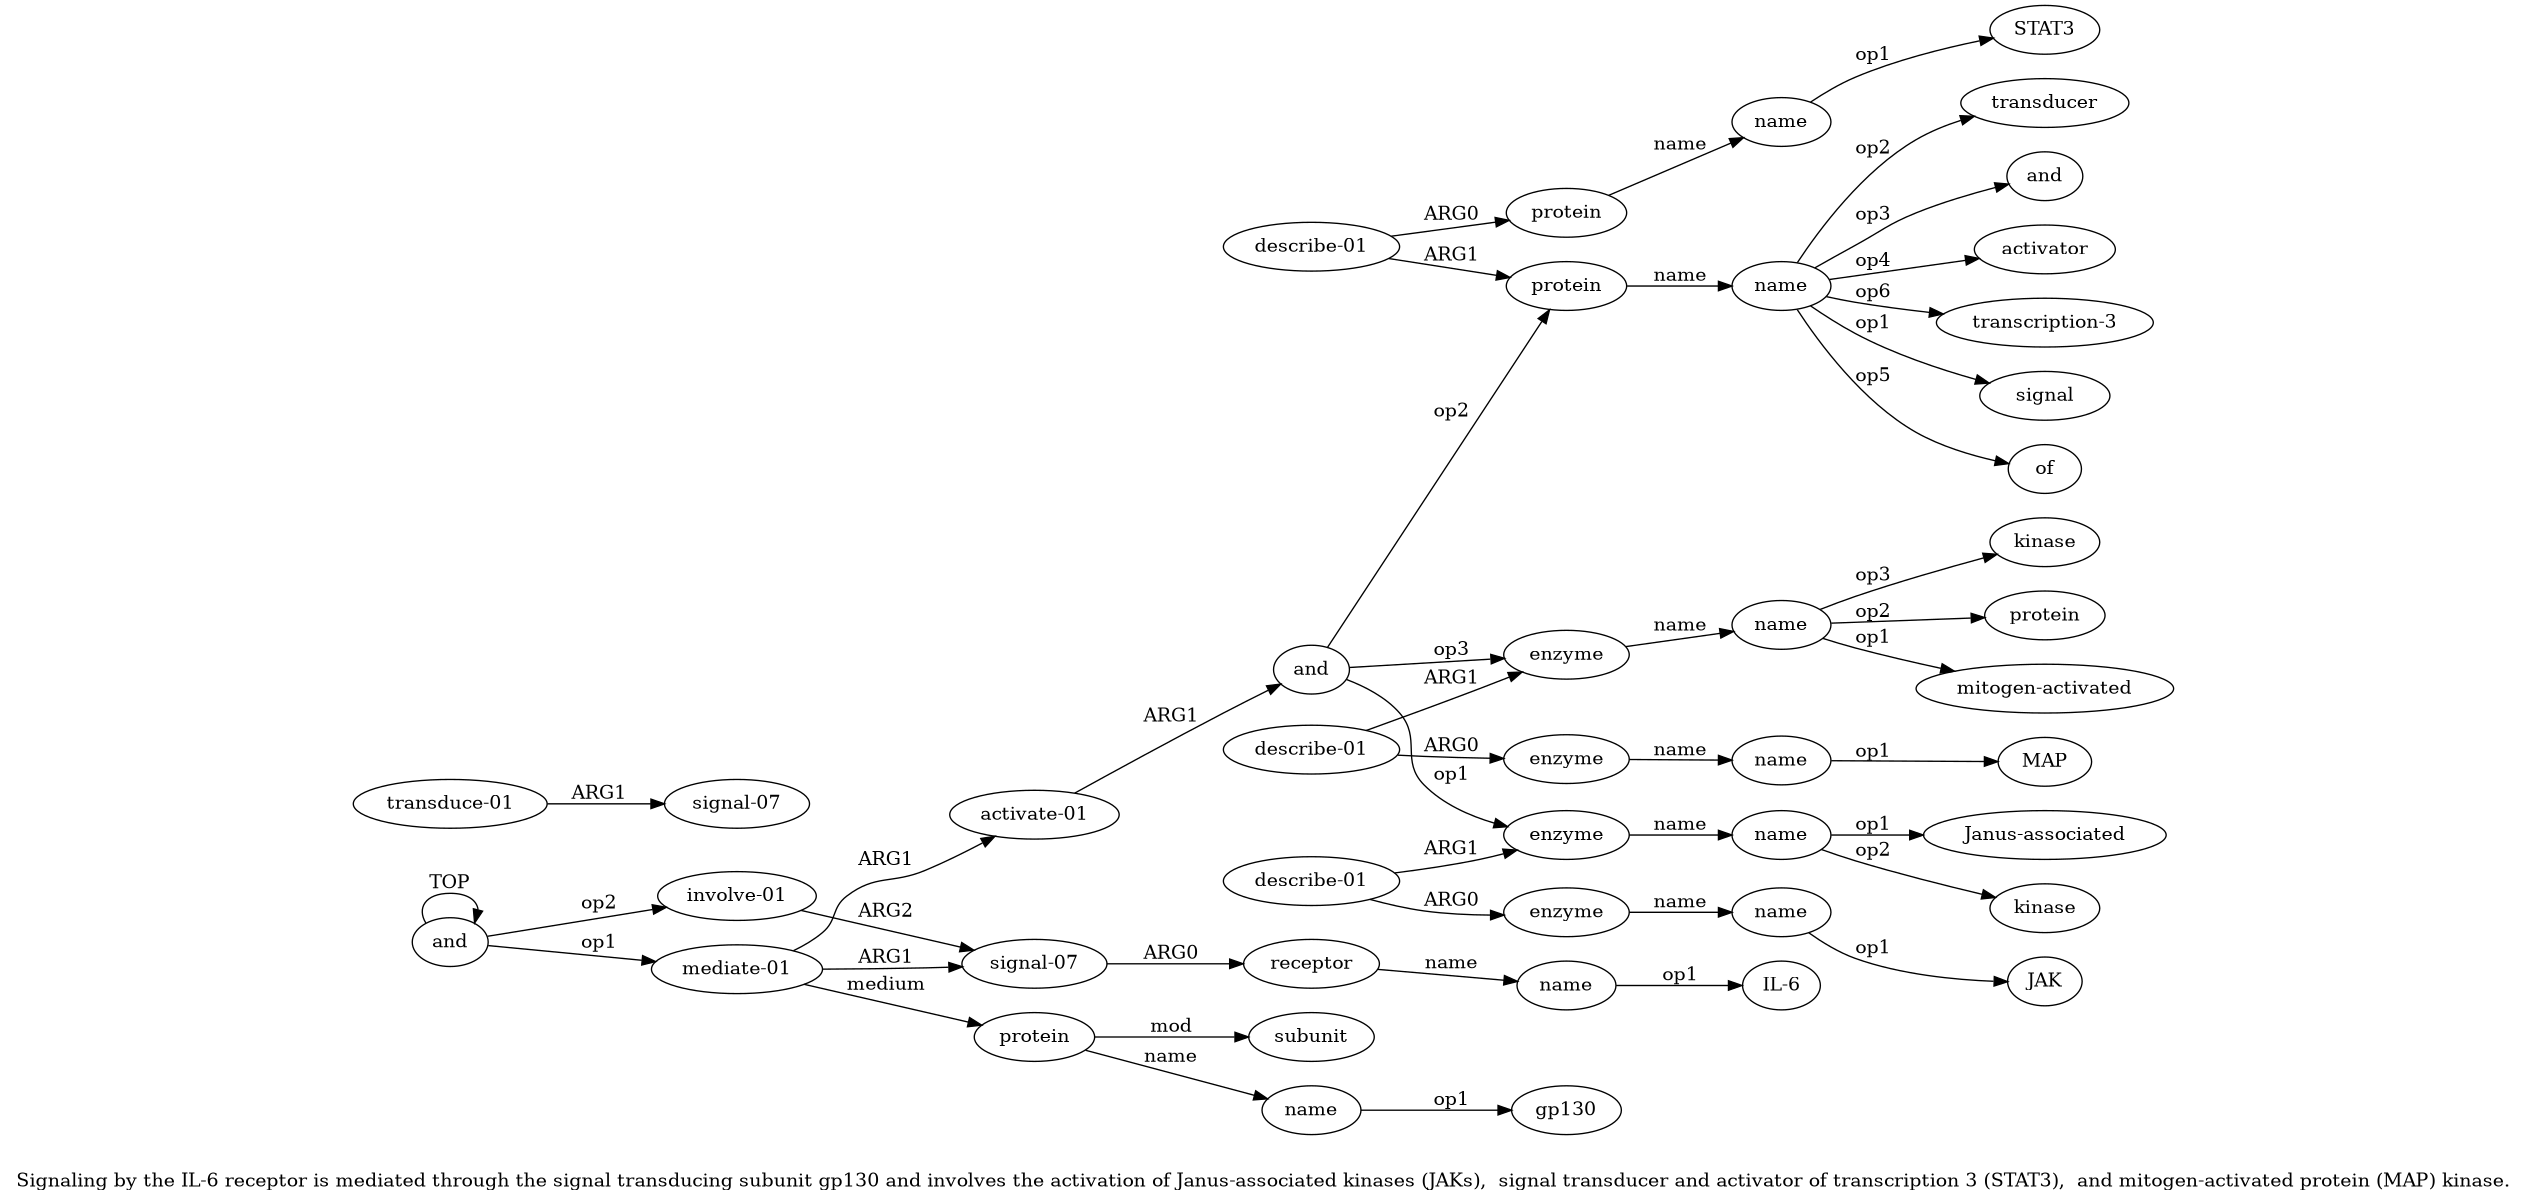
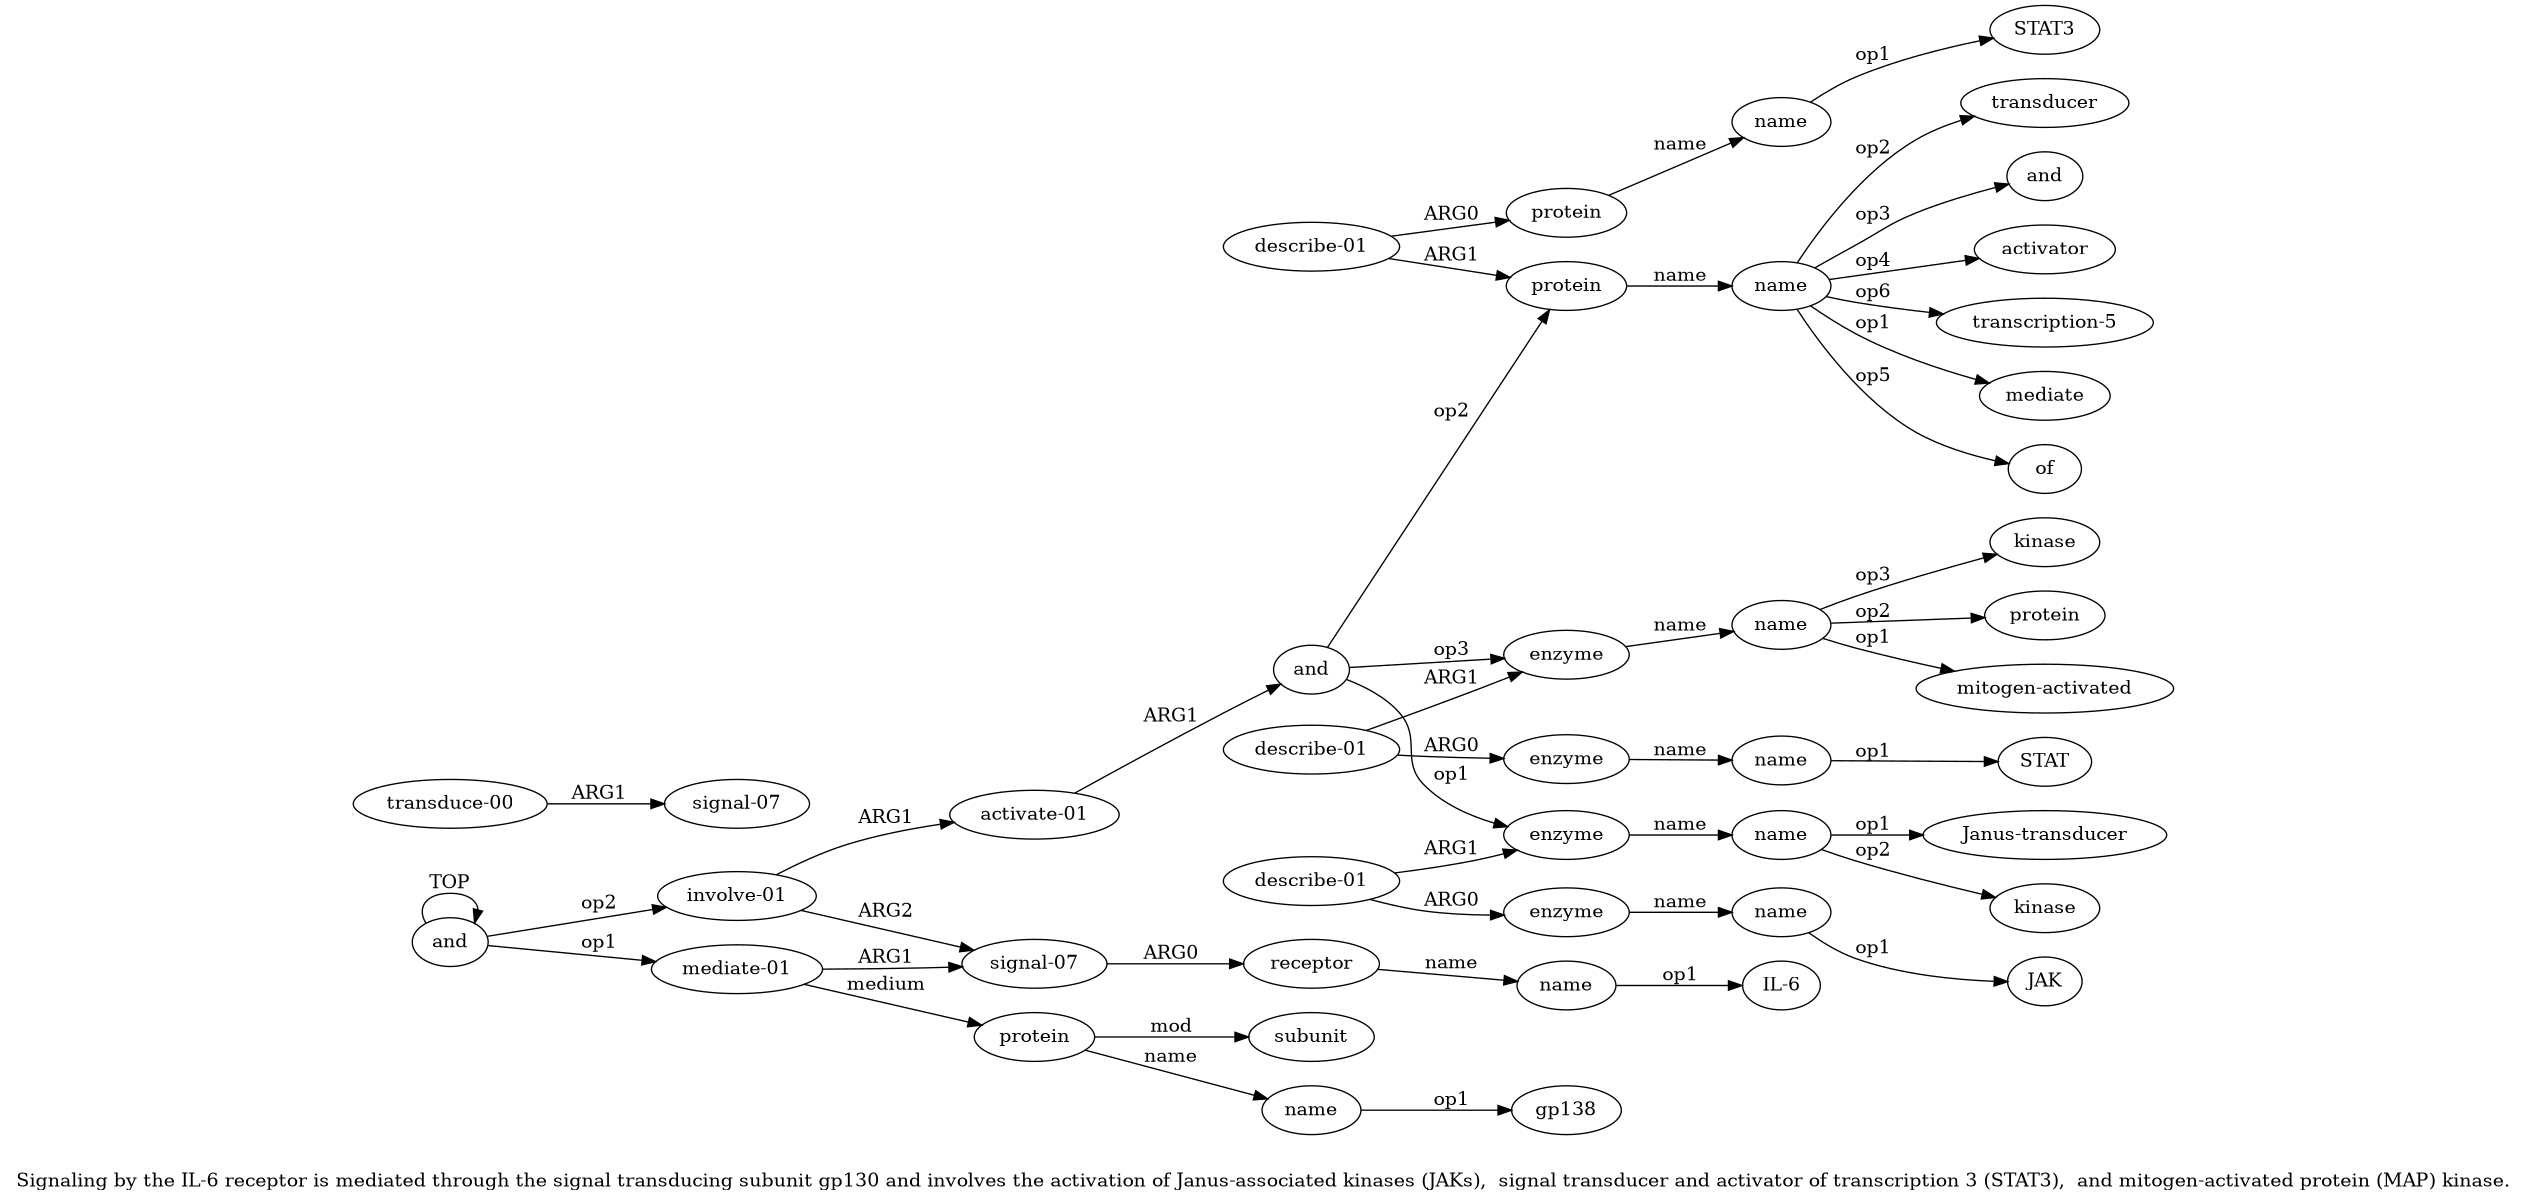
(2045, 323) -> (2045, 323)
(2045, 396) -> (2045, 396)
(2045, 762) -> (2045, 762)
(450, 804) -> (450, 804)
(2045, 835) -> (2045, 835)
(877, 882) -> (856, 842)
(1566, 1110) -> (1566, 1110)
